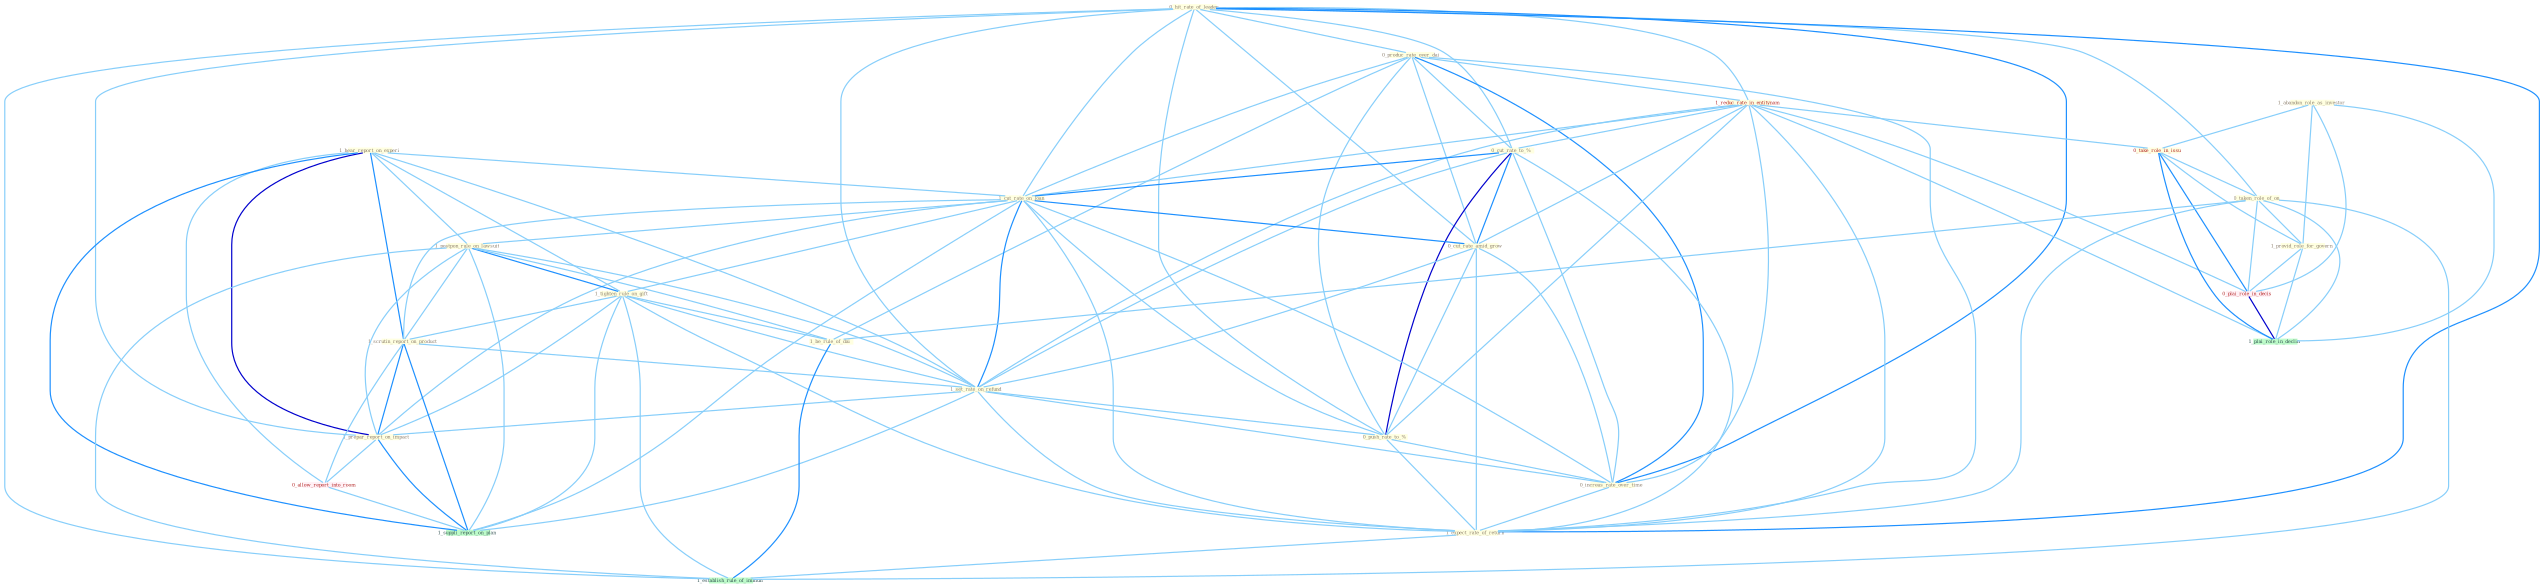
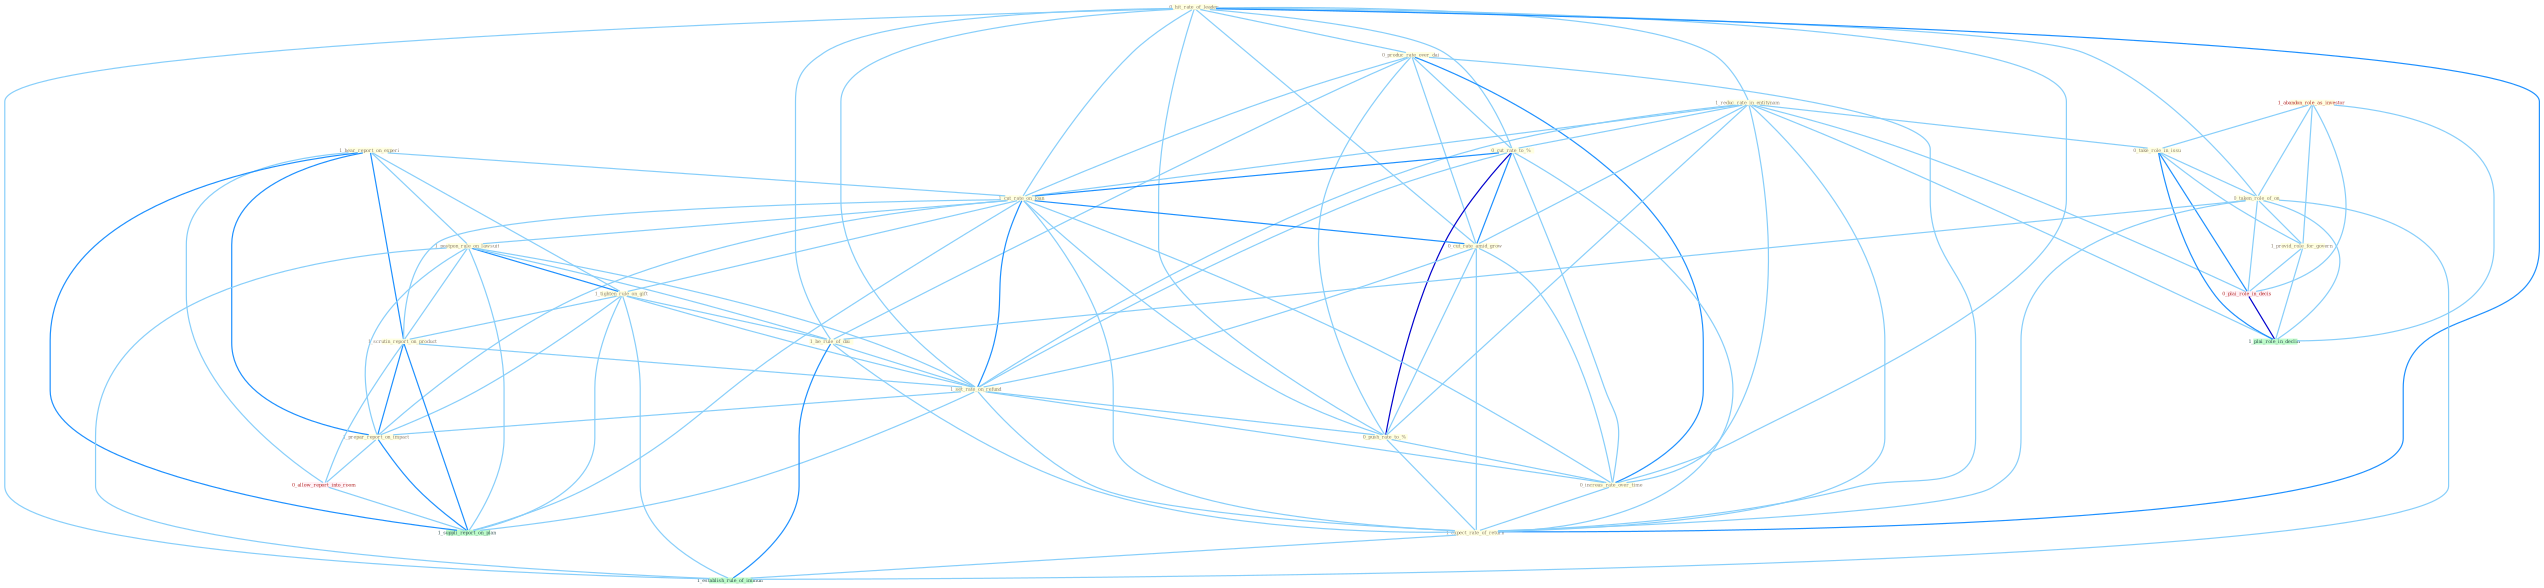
(373, 51) -> (846, 43)
(1969, 54) -> (1969, 54)
(1580, 79) -> none
(1749, 103) -> (1749, 103)
(2312, 103) -> (2312, 103)
(2158, 150) -> (2158, 150)
none -> (2285, 150)
(665, 251) -> (904, 365)
(232, 297) -> (232, 297)
(1022, 475) -> (1062, 479)
